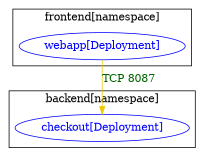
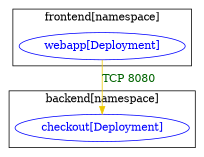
(129, 79) -> (129, 79)
